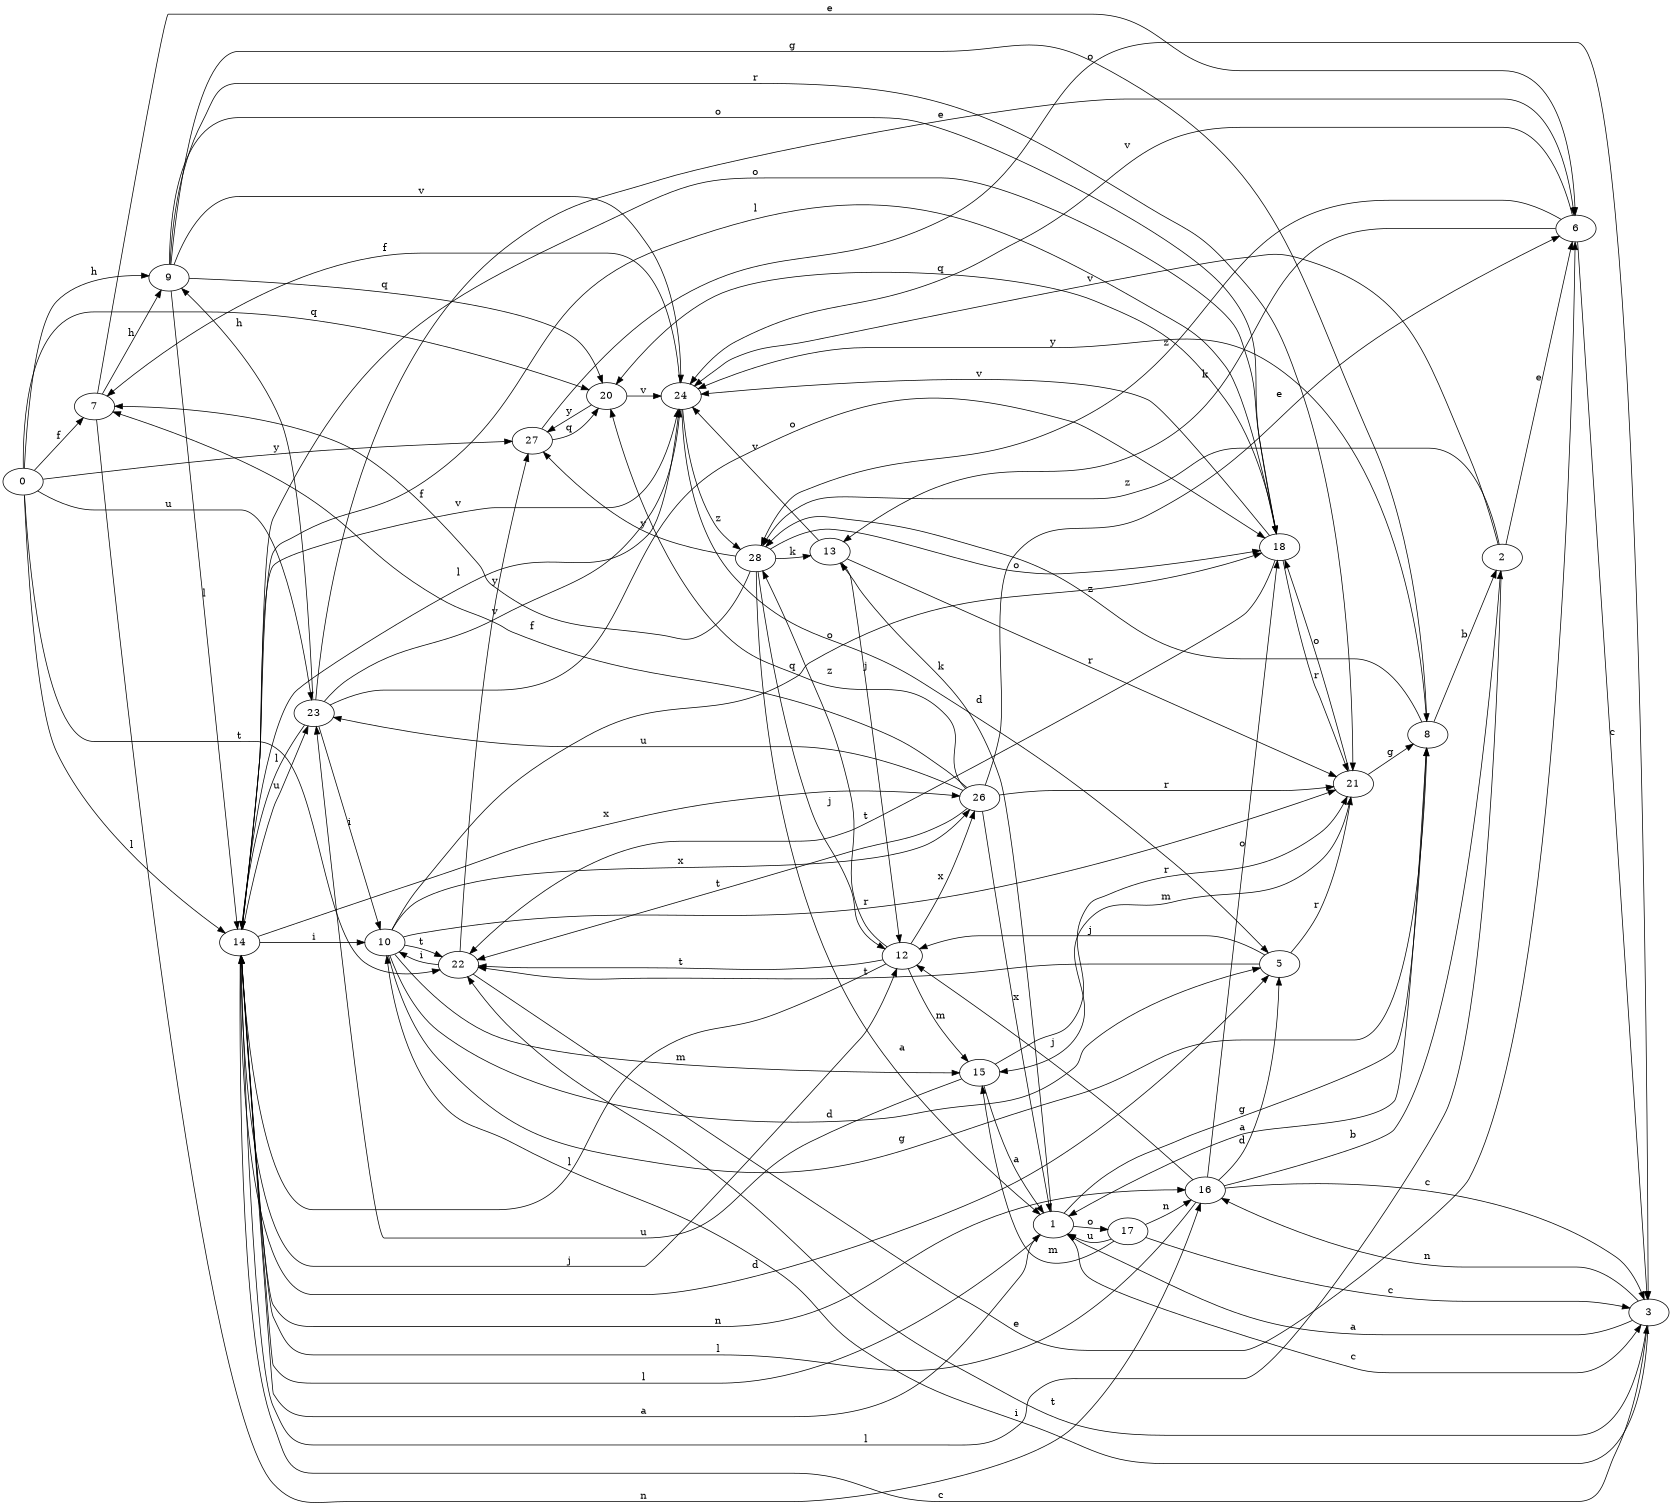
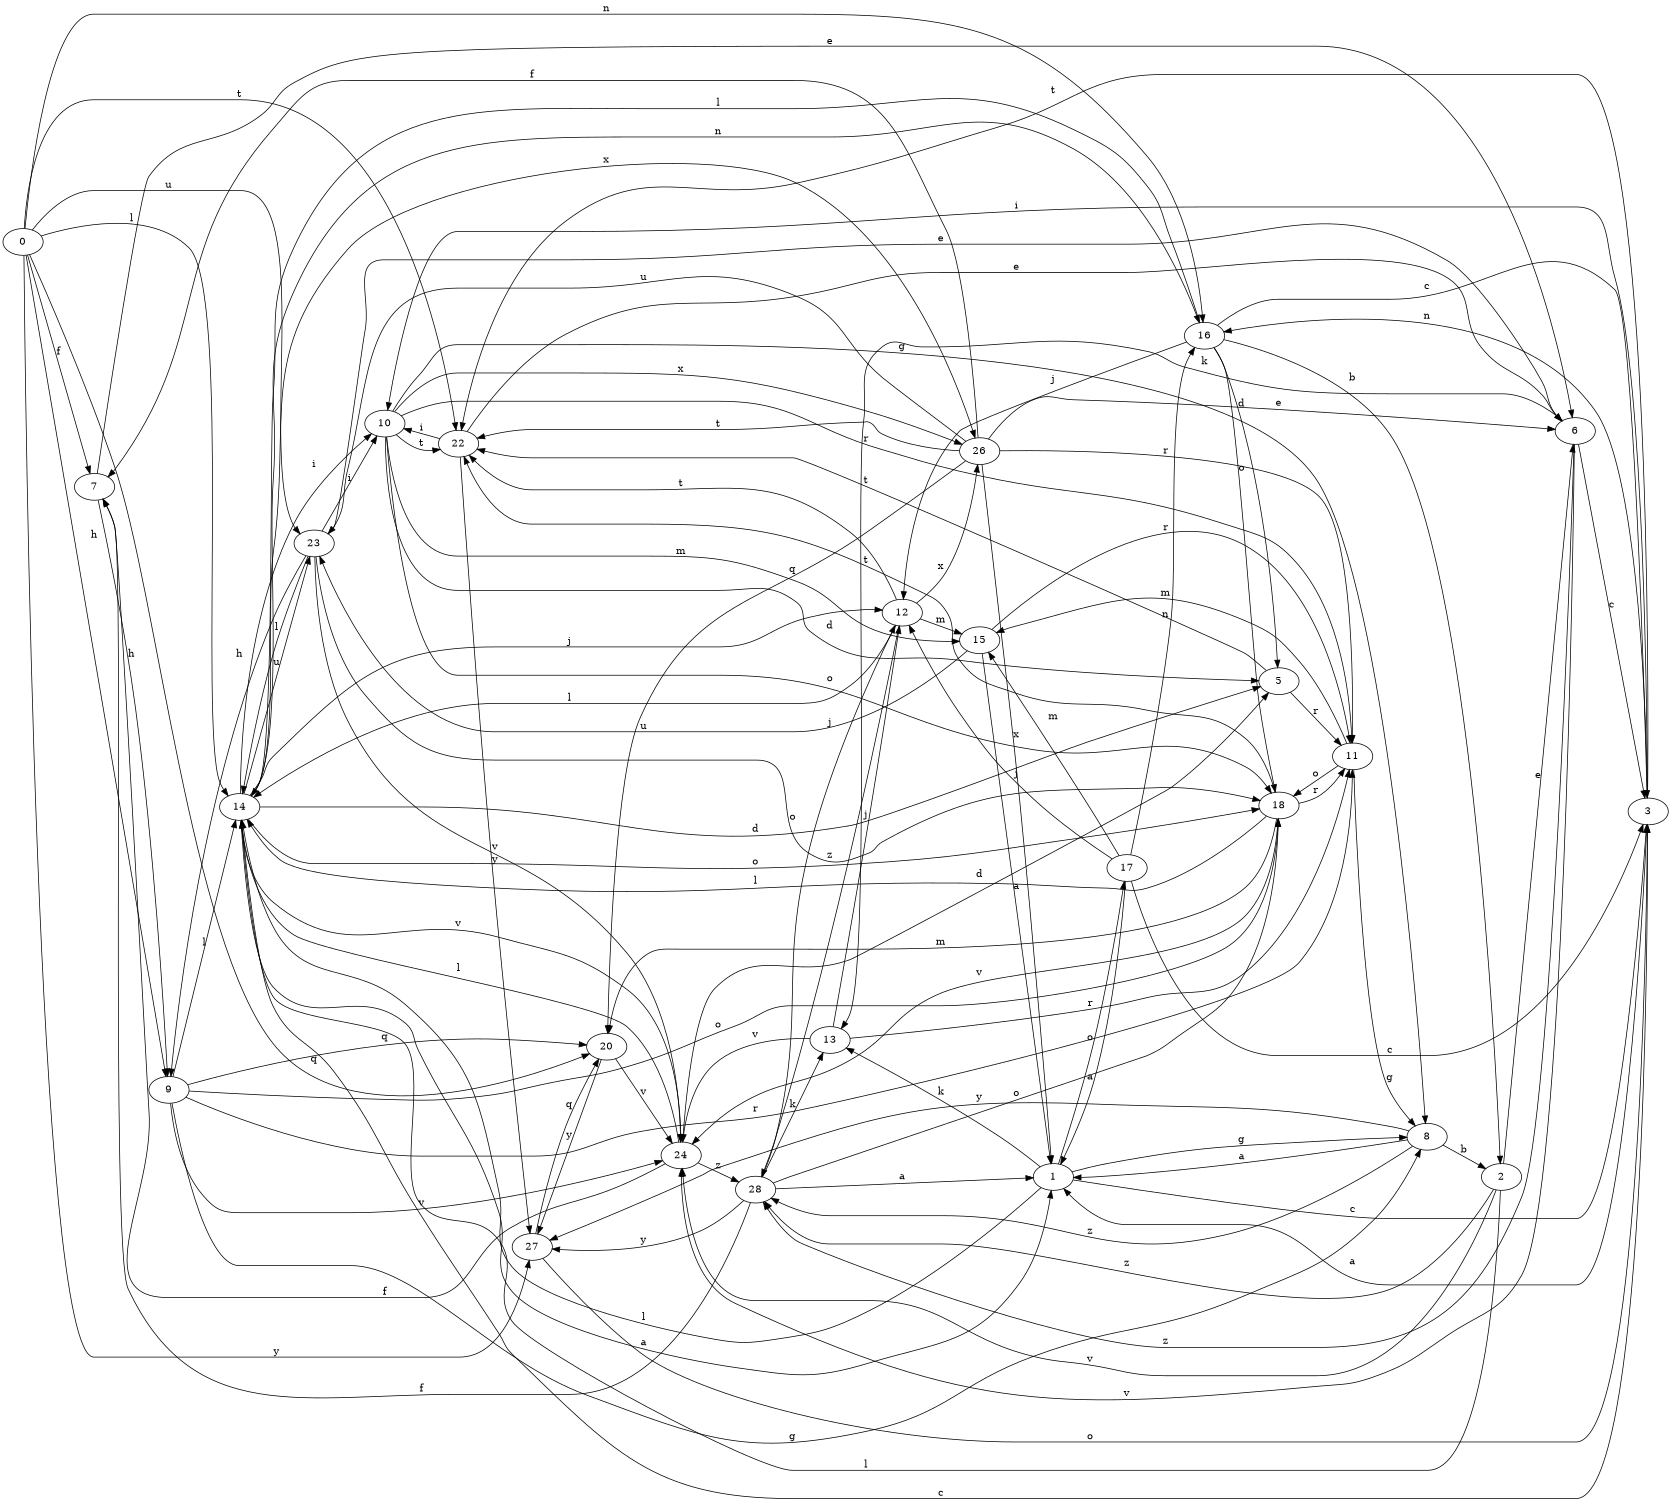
(941, 268) -> (941, 942)
(1189, 339) -> (972, 1105)
(1353, 784) -> (1353, 756)
(1097, 936) -> (990, 755)
(1091, 1236) -> (1090, 1077)
(271, 1479) -> (611, 14)
